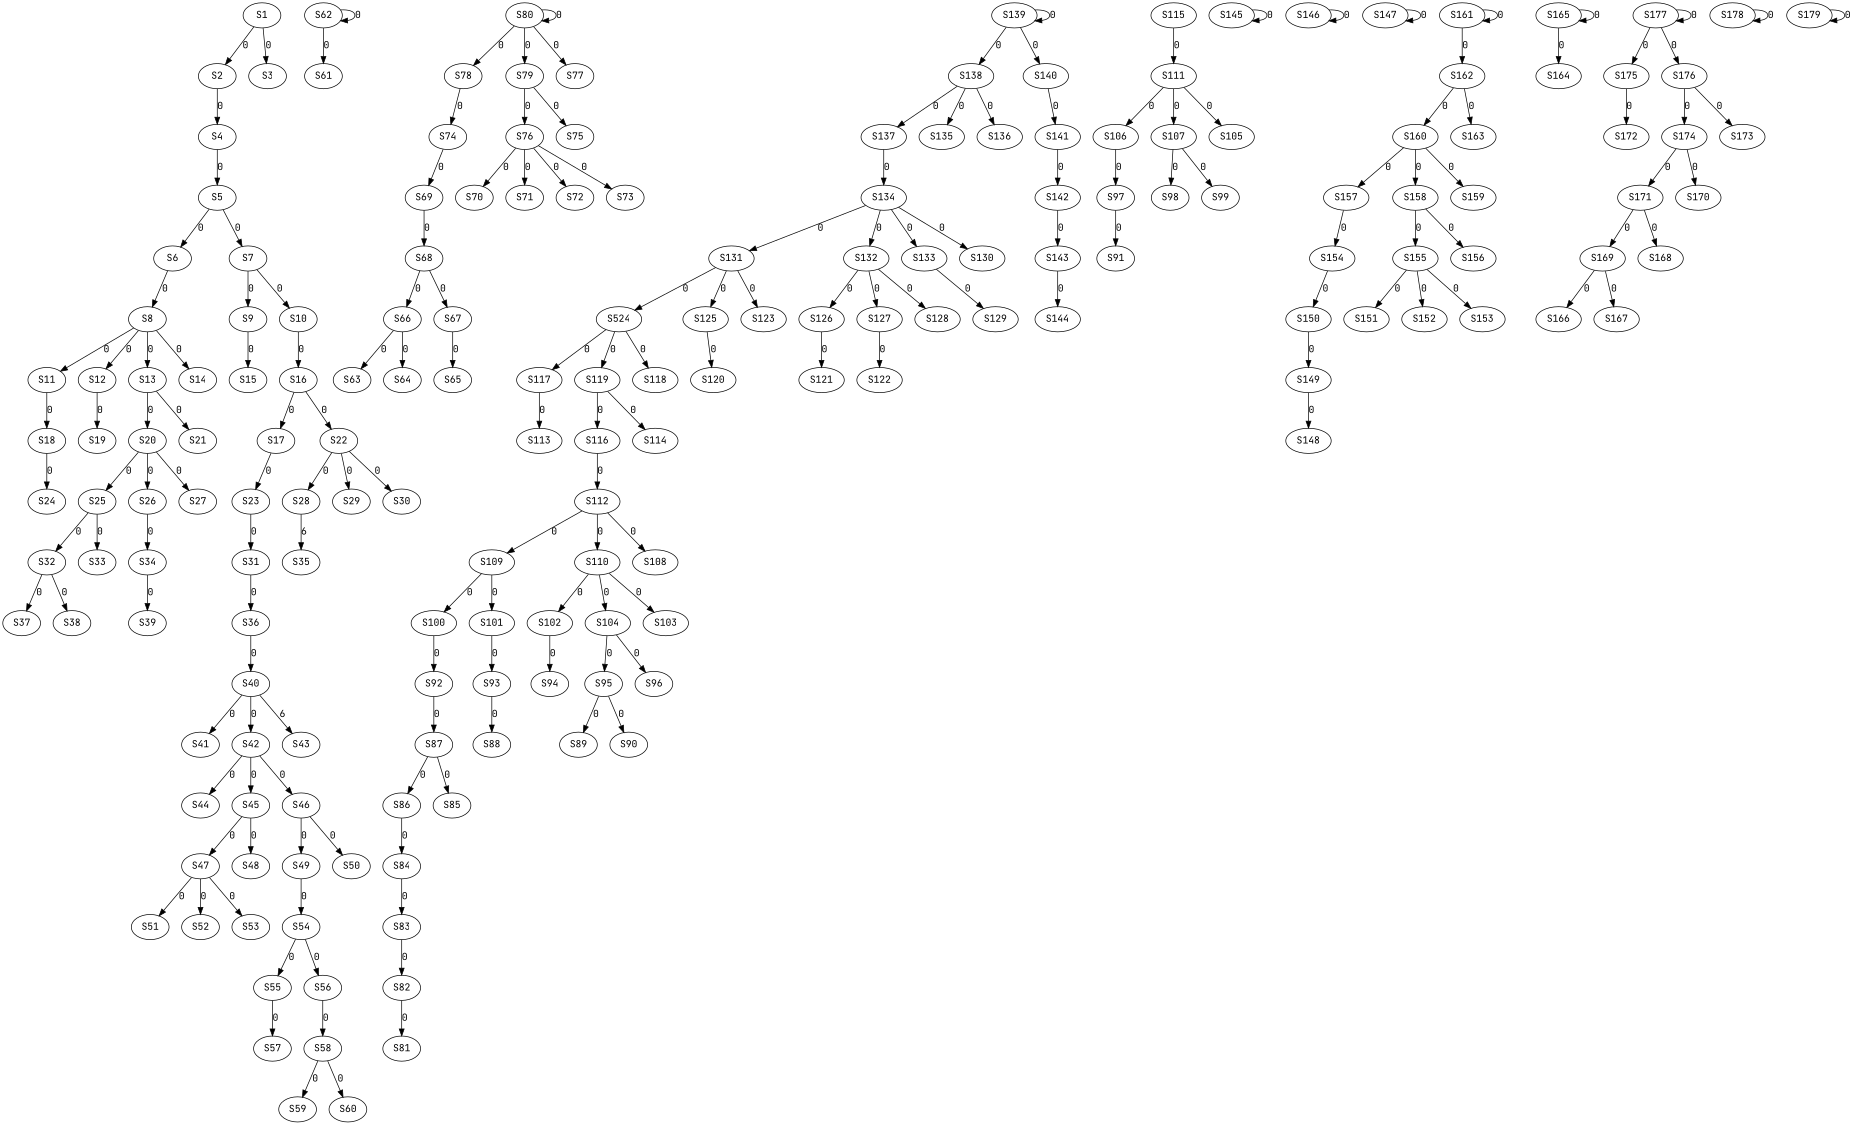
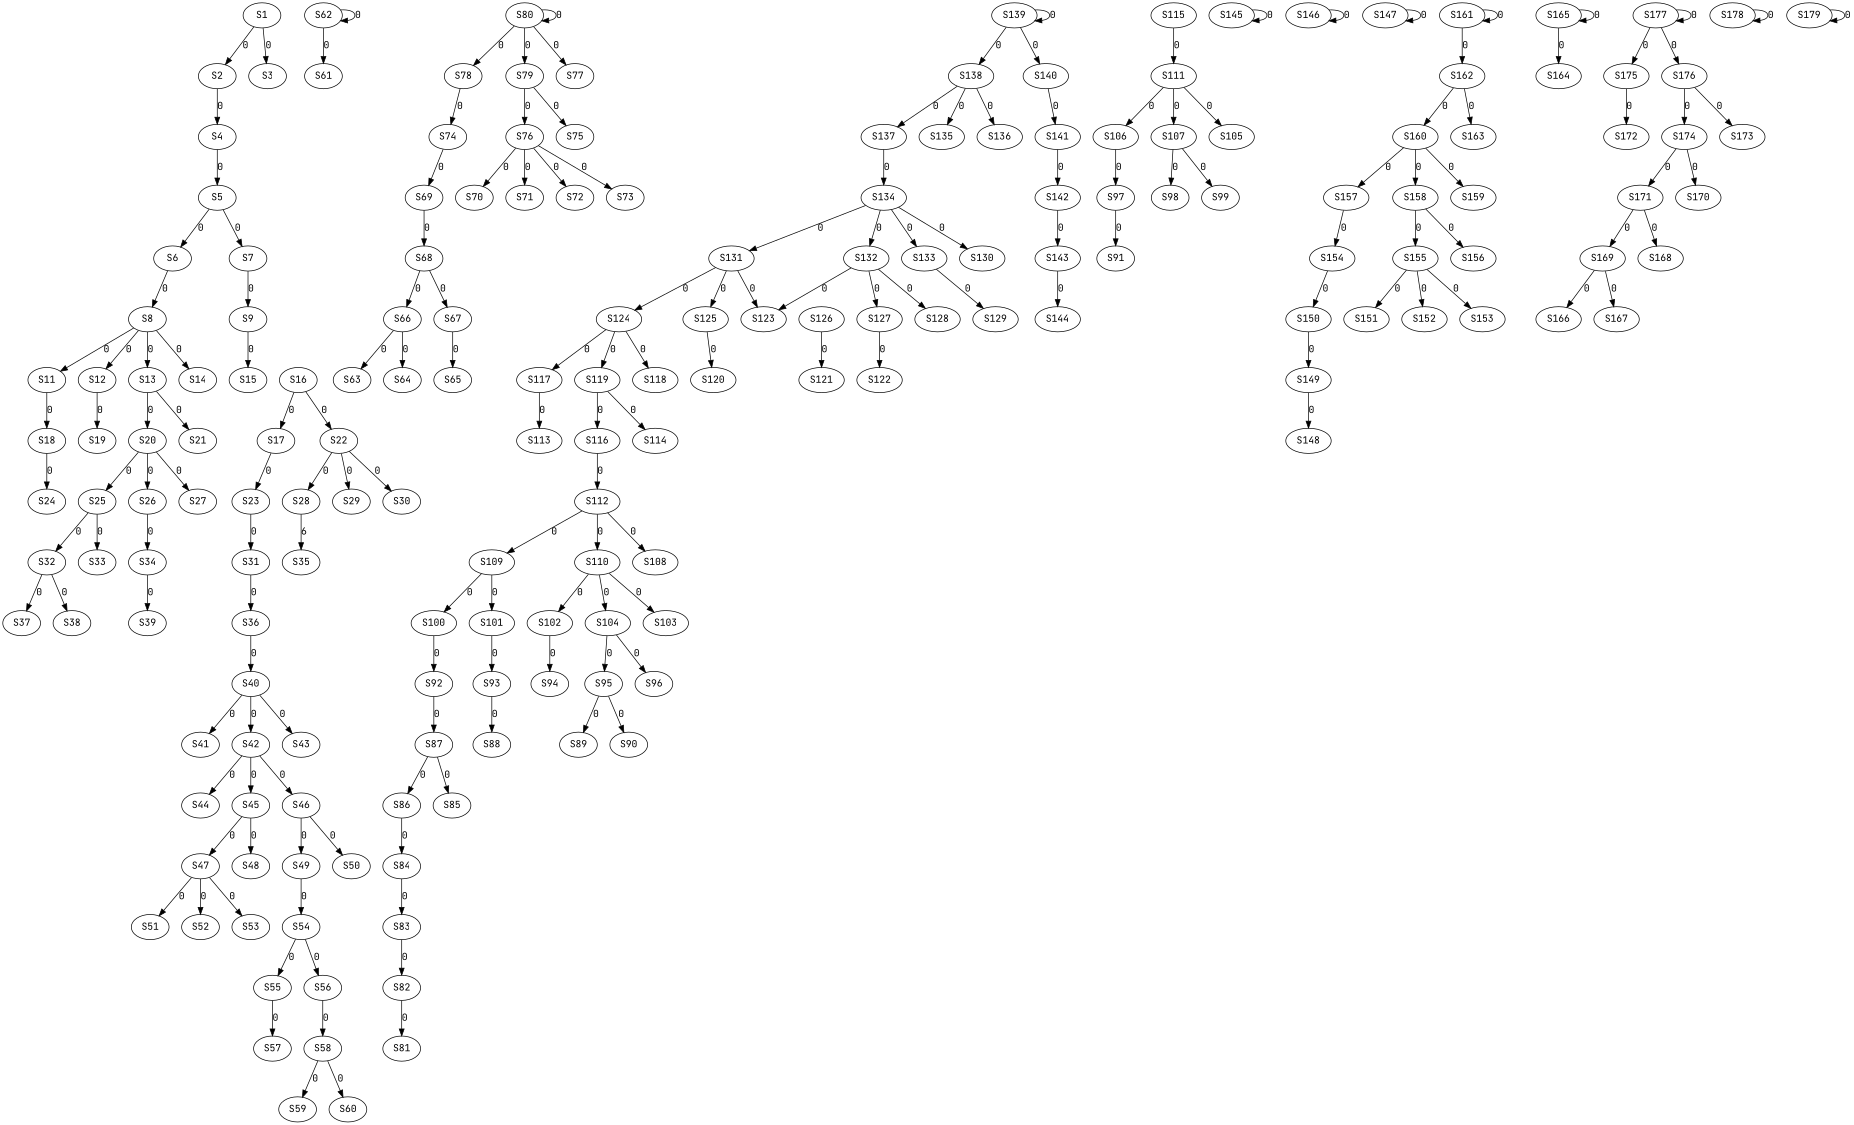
(846, 286) -> (818, 287)
(298, 319) -> none
(619, 319) -> (619, 319)
(283, 714) -> (283, 714)
